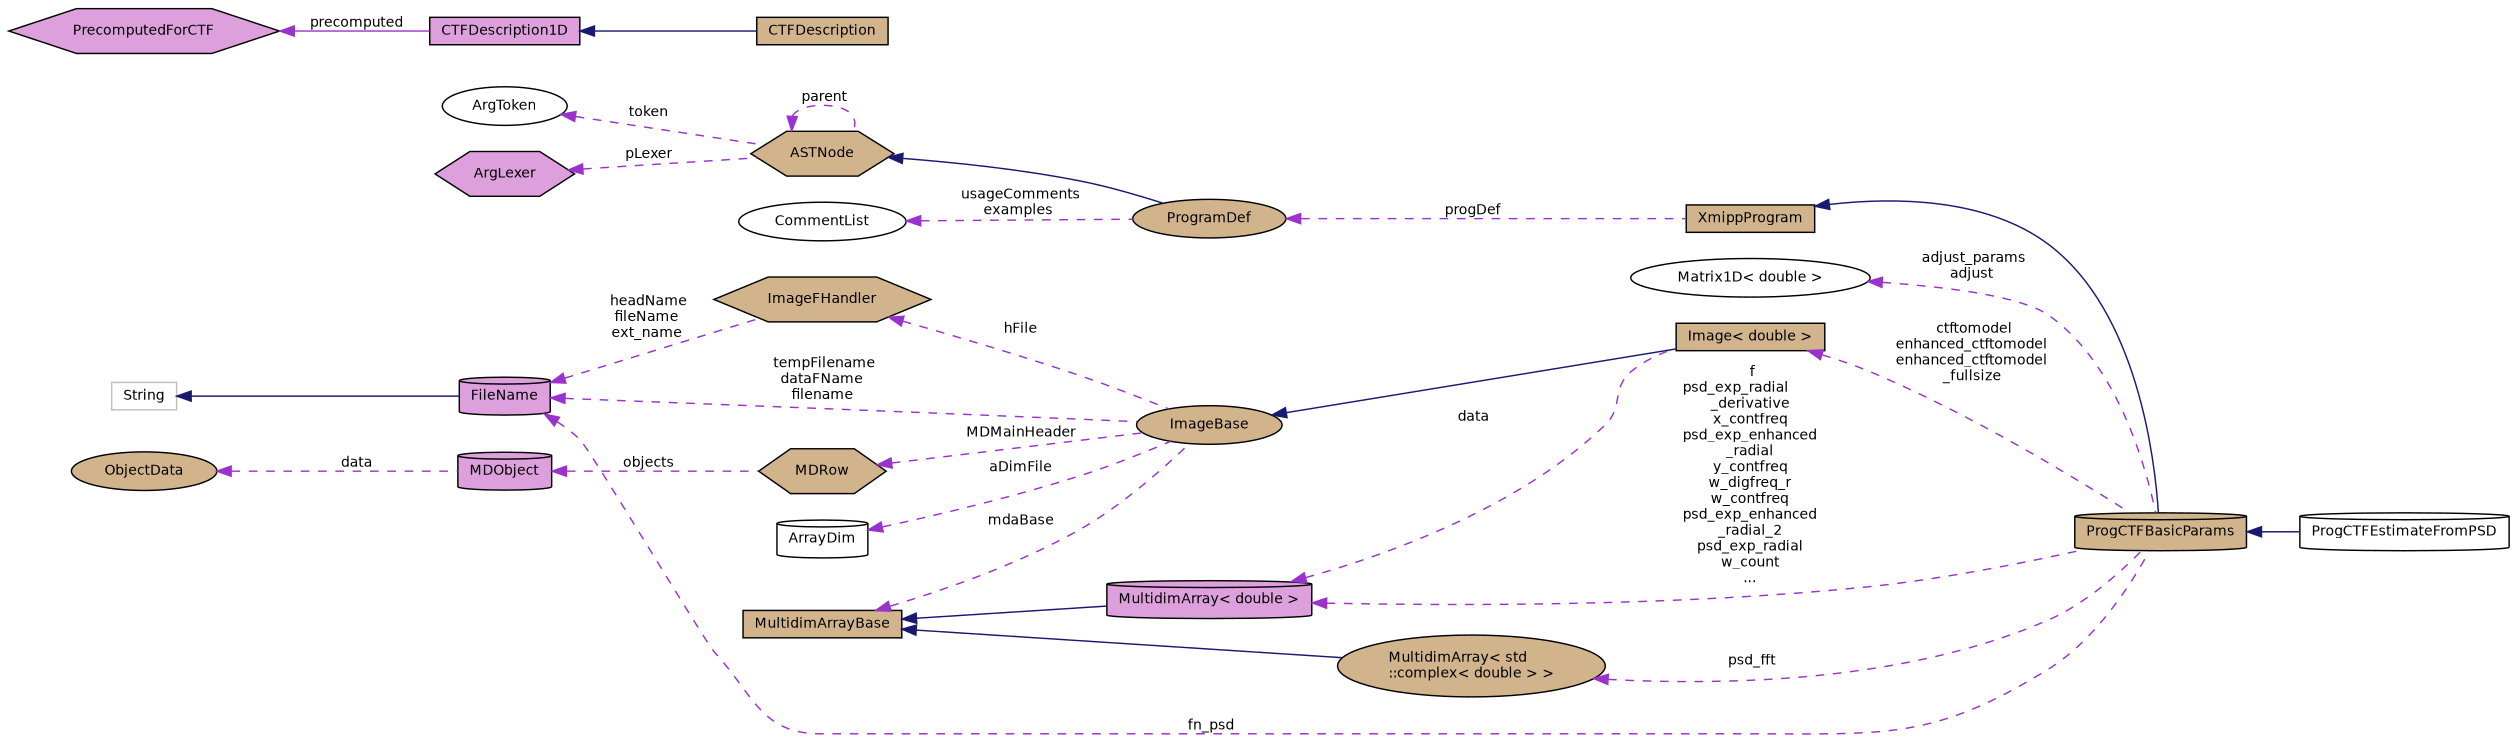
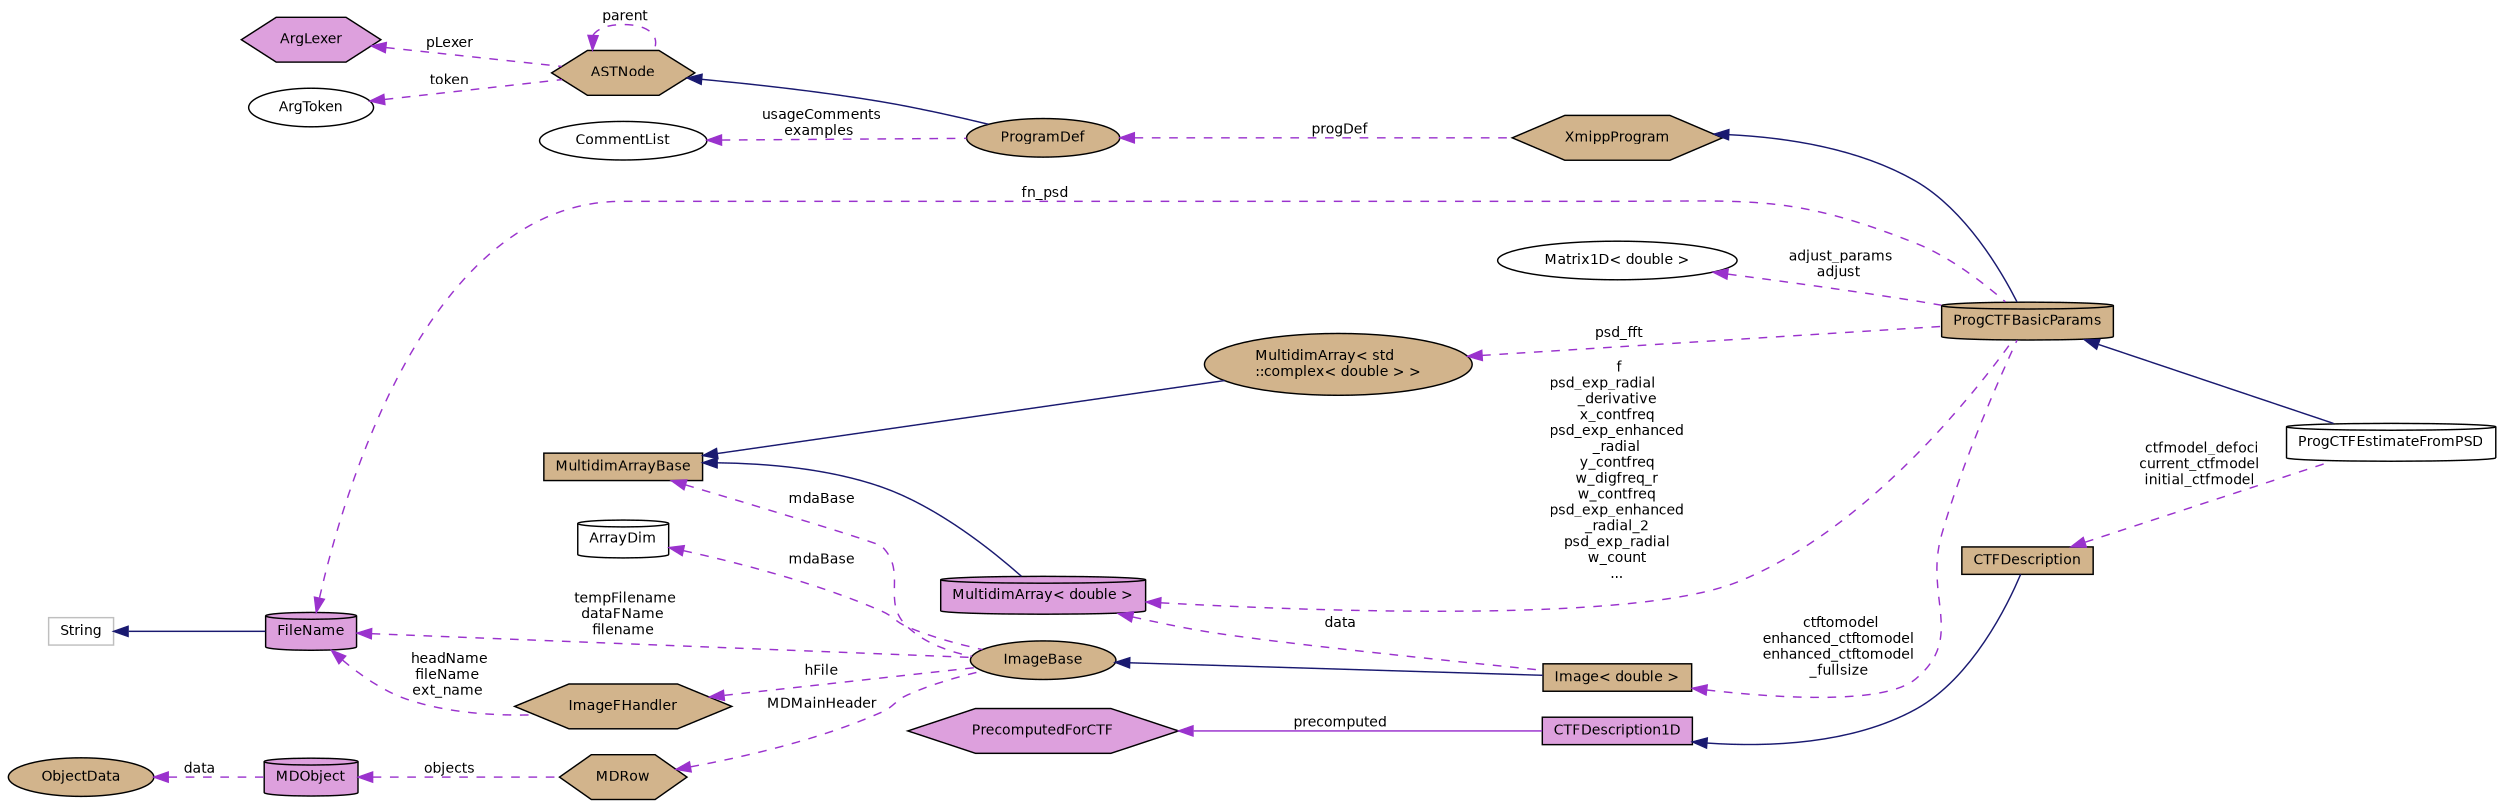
(1750, 219) -> (1617, 138)
(1019, 468) -> (820, 560)
none -> (2208, 502)
